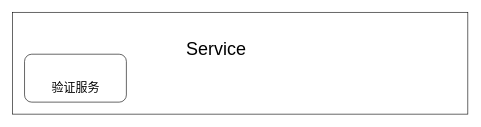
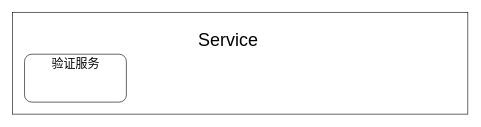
(216, 48) -> (228, 39)
(75, 87) -> (75, 63)
